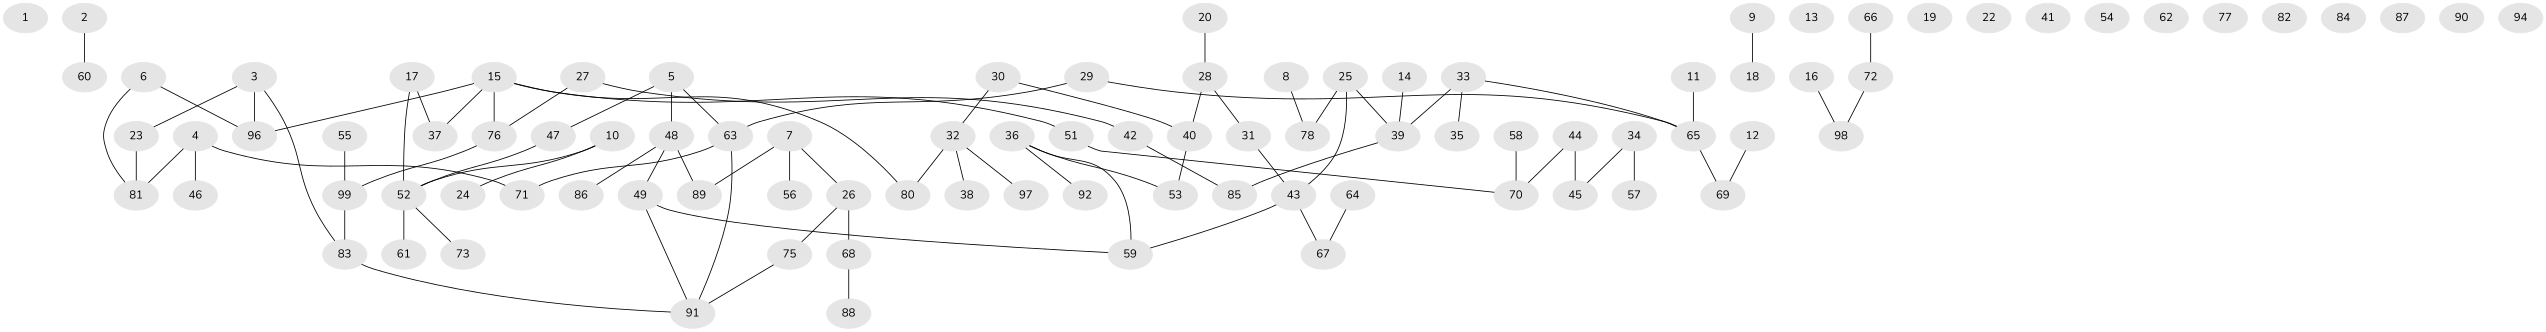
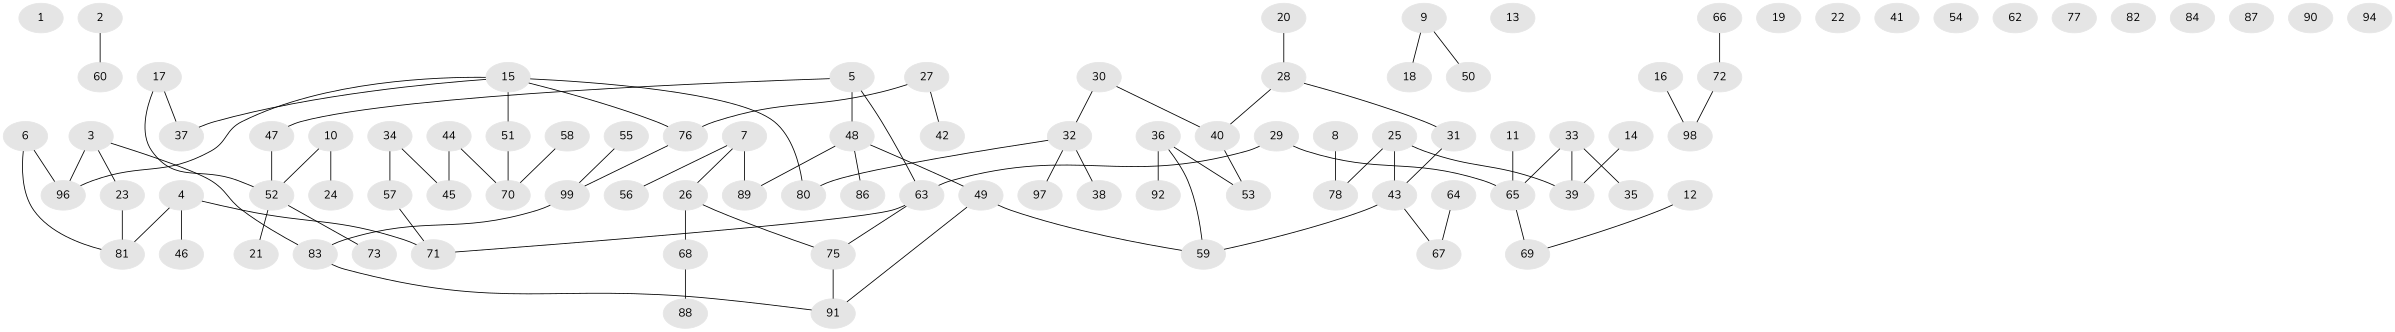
none -> (1468, 77)
(1235, 195) -> none
none -> (409, 222)
(725, 227) -> (877, 225)
(404, 254) -> (256, 254)
